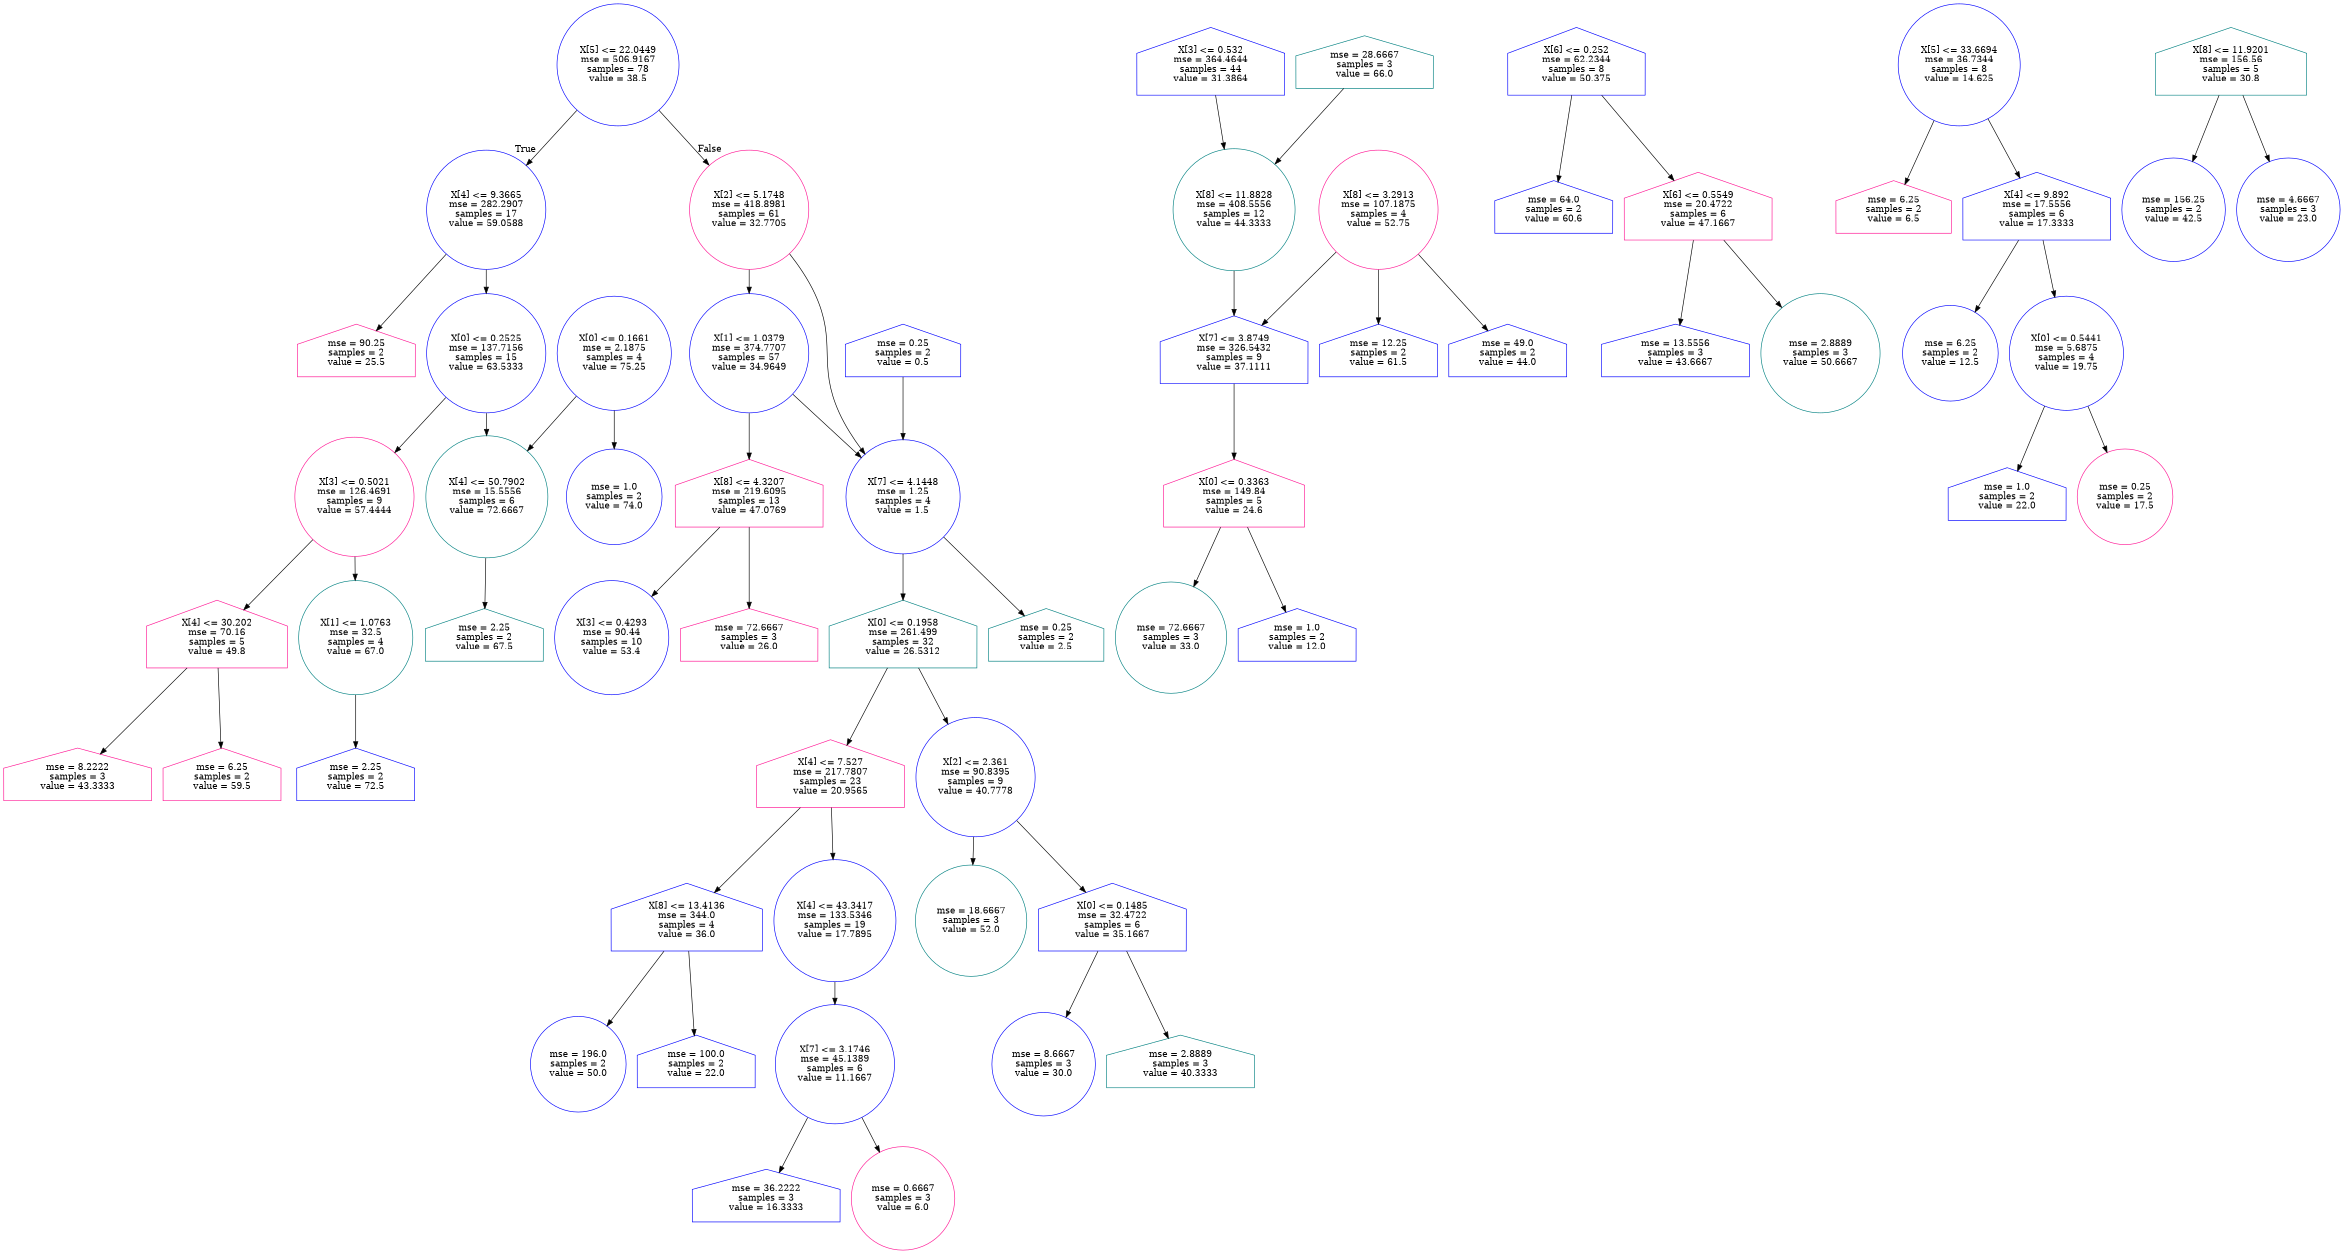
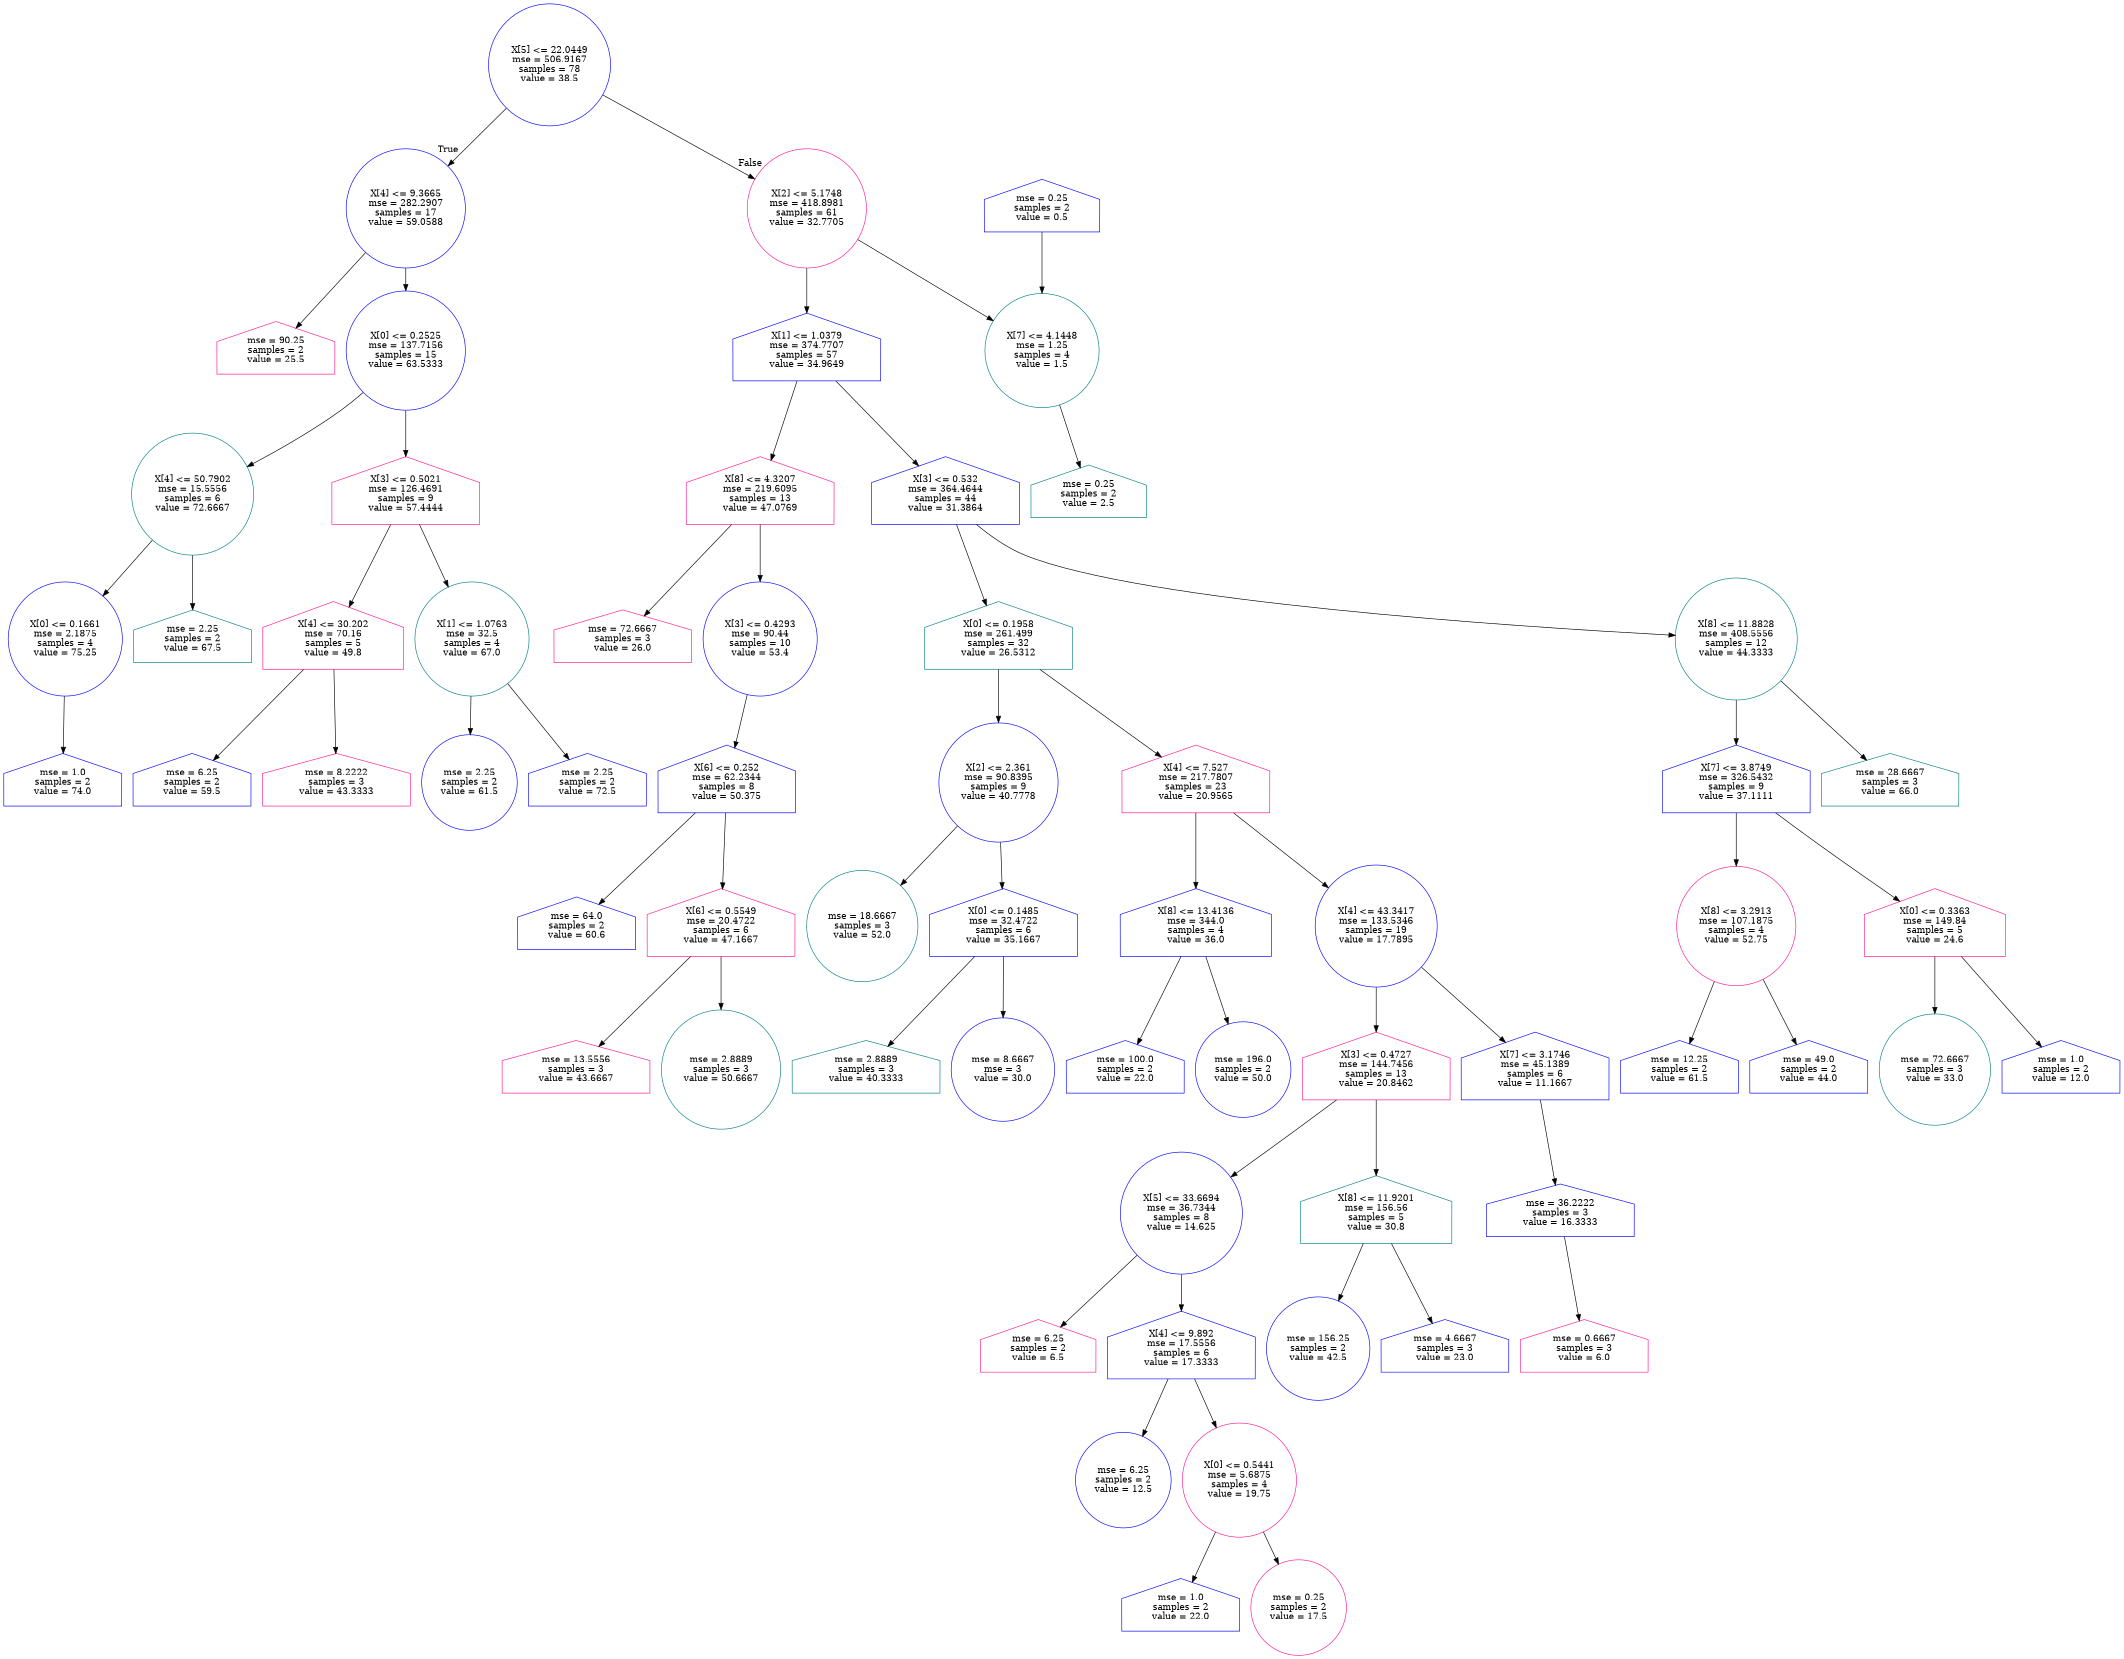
(1312, 124) -> (1821, 718)
(2288, 210) -> (1445, 1349)
(1301, 286) -> (1736, 836)
(749, 353) -> (807, 351)
(1675, 353) -> (576, 1070)
(2066, 353) -> (1239, 1480)
(554, 421) -> (130, 566)
(825, 424) -> (875, 421)
(354, 497) -> (406, 494)
(614, 497) -> (63, 783)
(903, 497) -> (1042, 351)
(903, 574) -> (970, 562)
none -> (742, 718)
(222, 777) -> (192, 783)
none -> (469, 783)
(835, 1064) -> (1535, 1070)
(1044, 1064) -> (1003, 1070)
none -> (1376, 1070)
(869, 1132) -> (1571, 1276)
(903, 1198) -> (1584, 1349)
